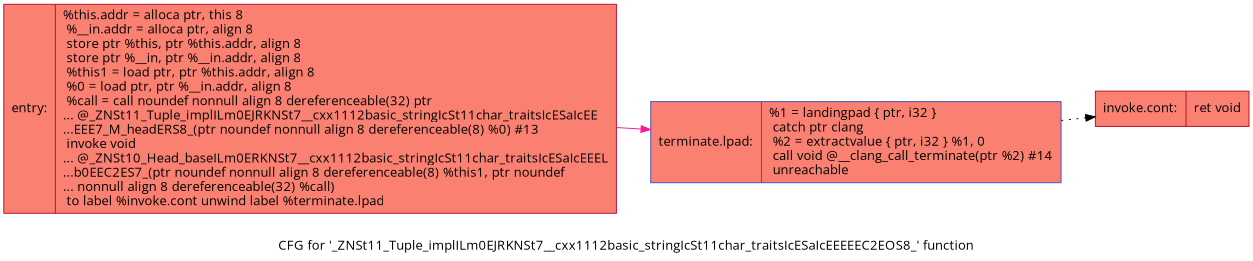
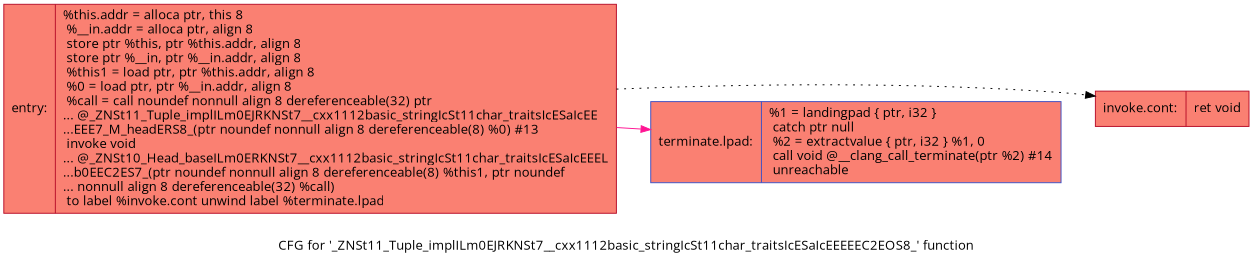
(1074, 119) -> (851, 85)
(817, 127) -> (812, 127)
